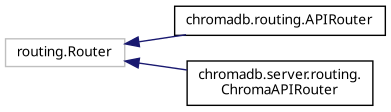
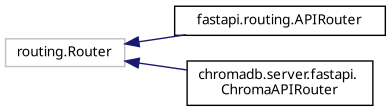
(280, 21) -> (280, 21)
(280, 83) -> (280, 83)
